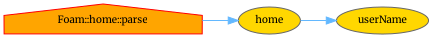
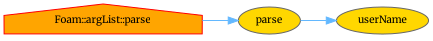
(103, 21) -> (103, 21)
(269, 21) -> (269, 21)
